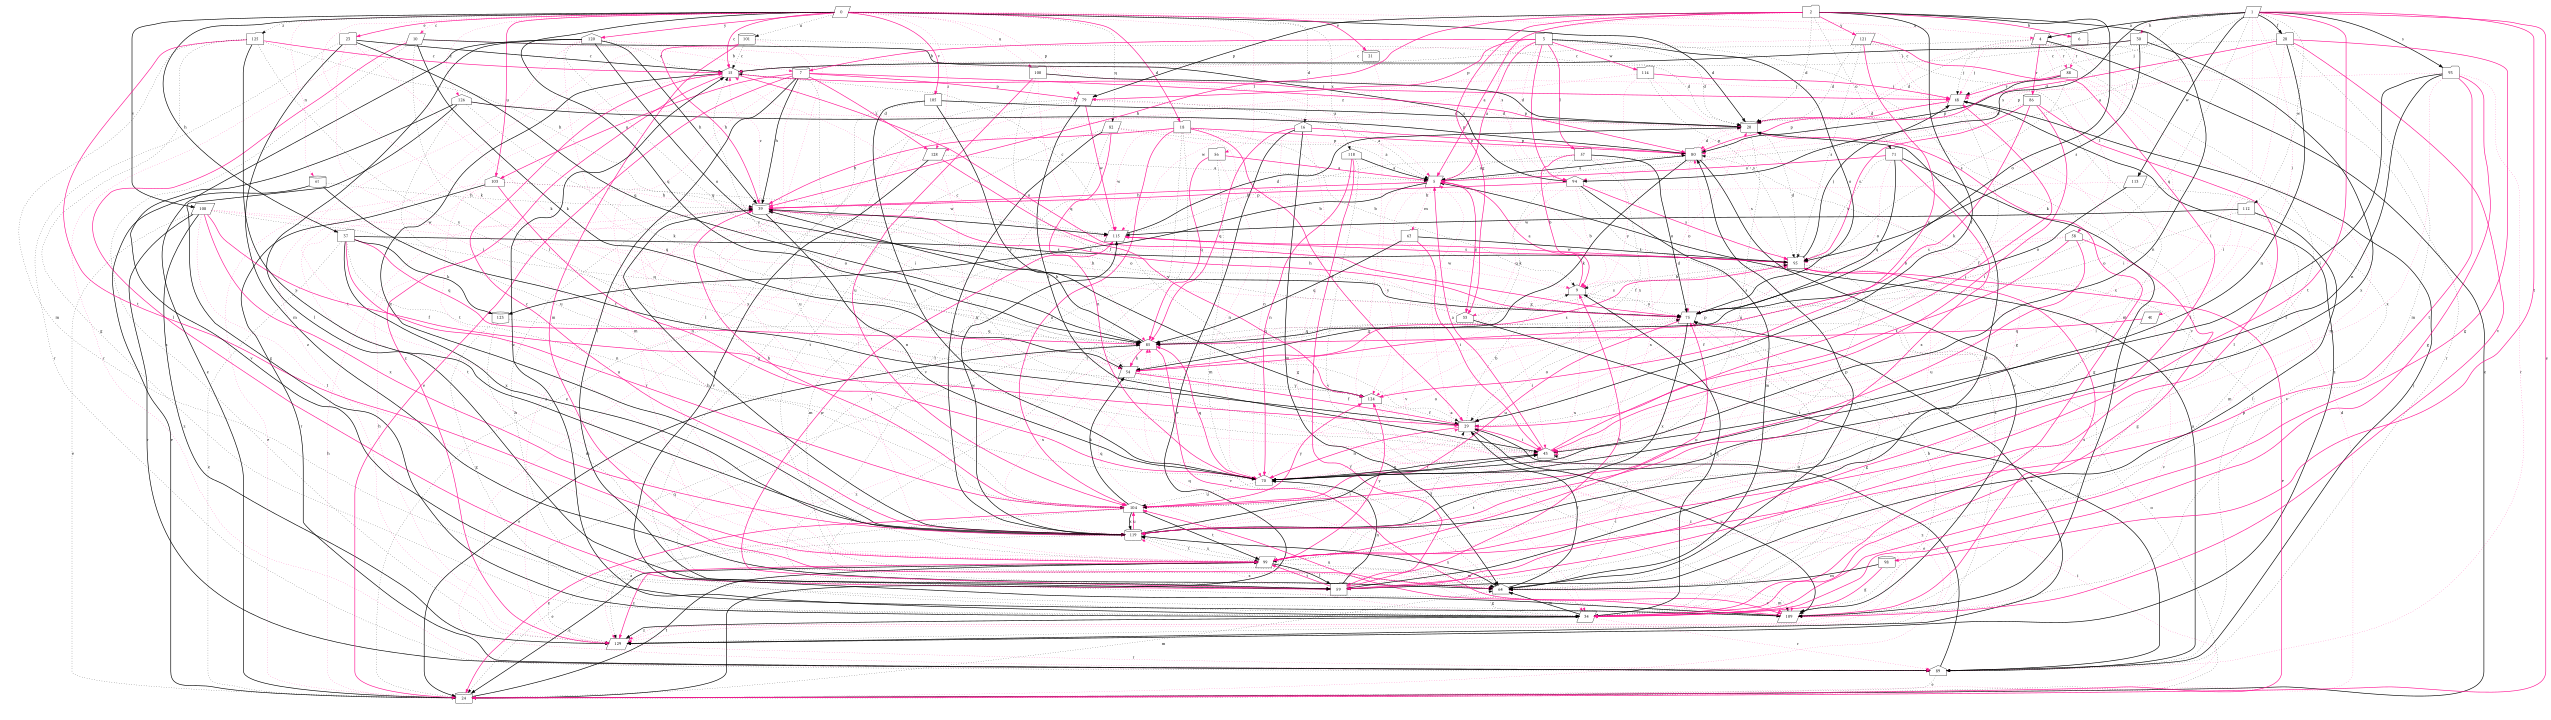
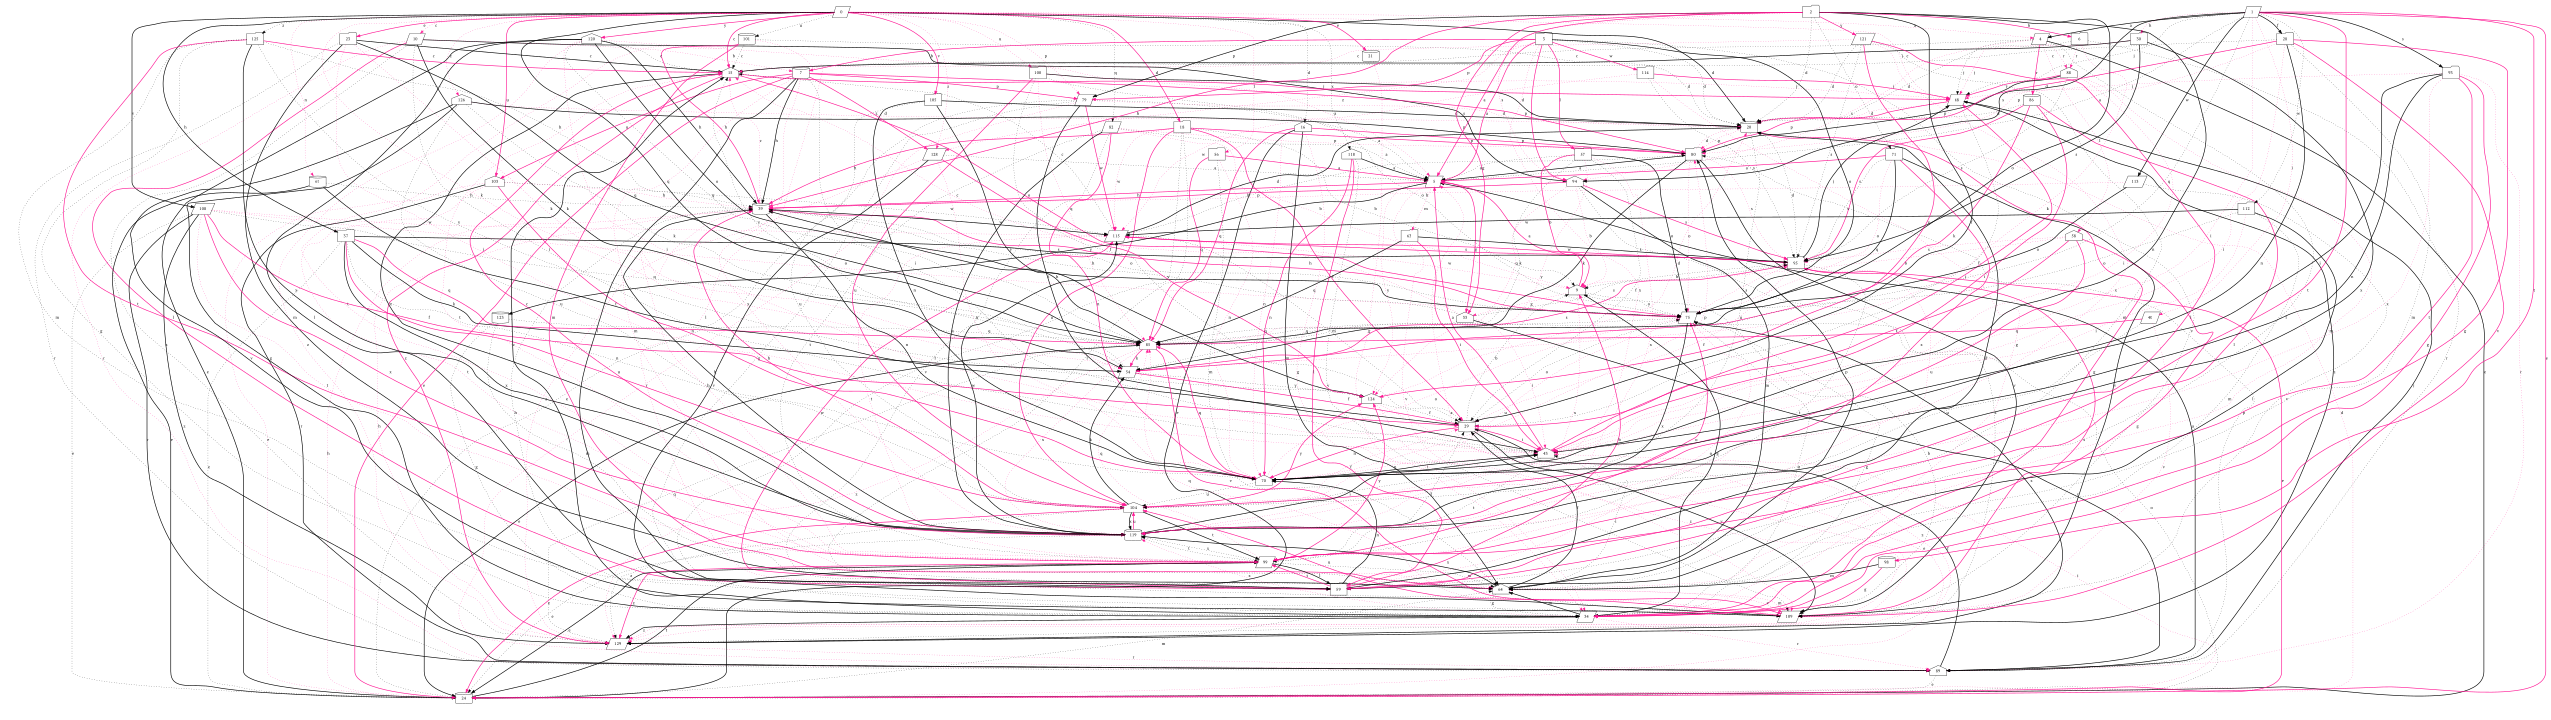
none -> (1401, 186)
(667, 250) -> (667, 250)
(424, 273) -> (722, 345)
(1569, 305) -> (1520, 313)
(1442, 457) -> (1442, 457)
(882, 563) -> (1301, 310)
